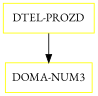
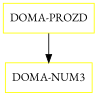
(49, 18) -> (49, 18)
